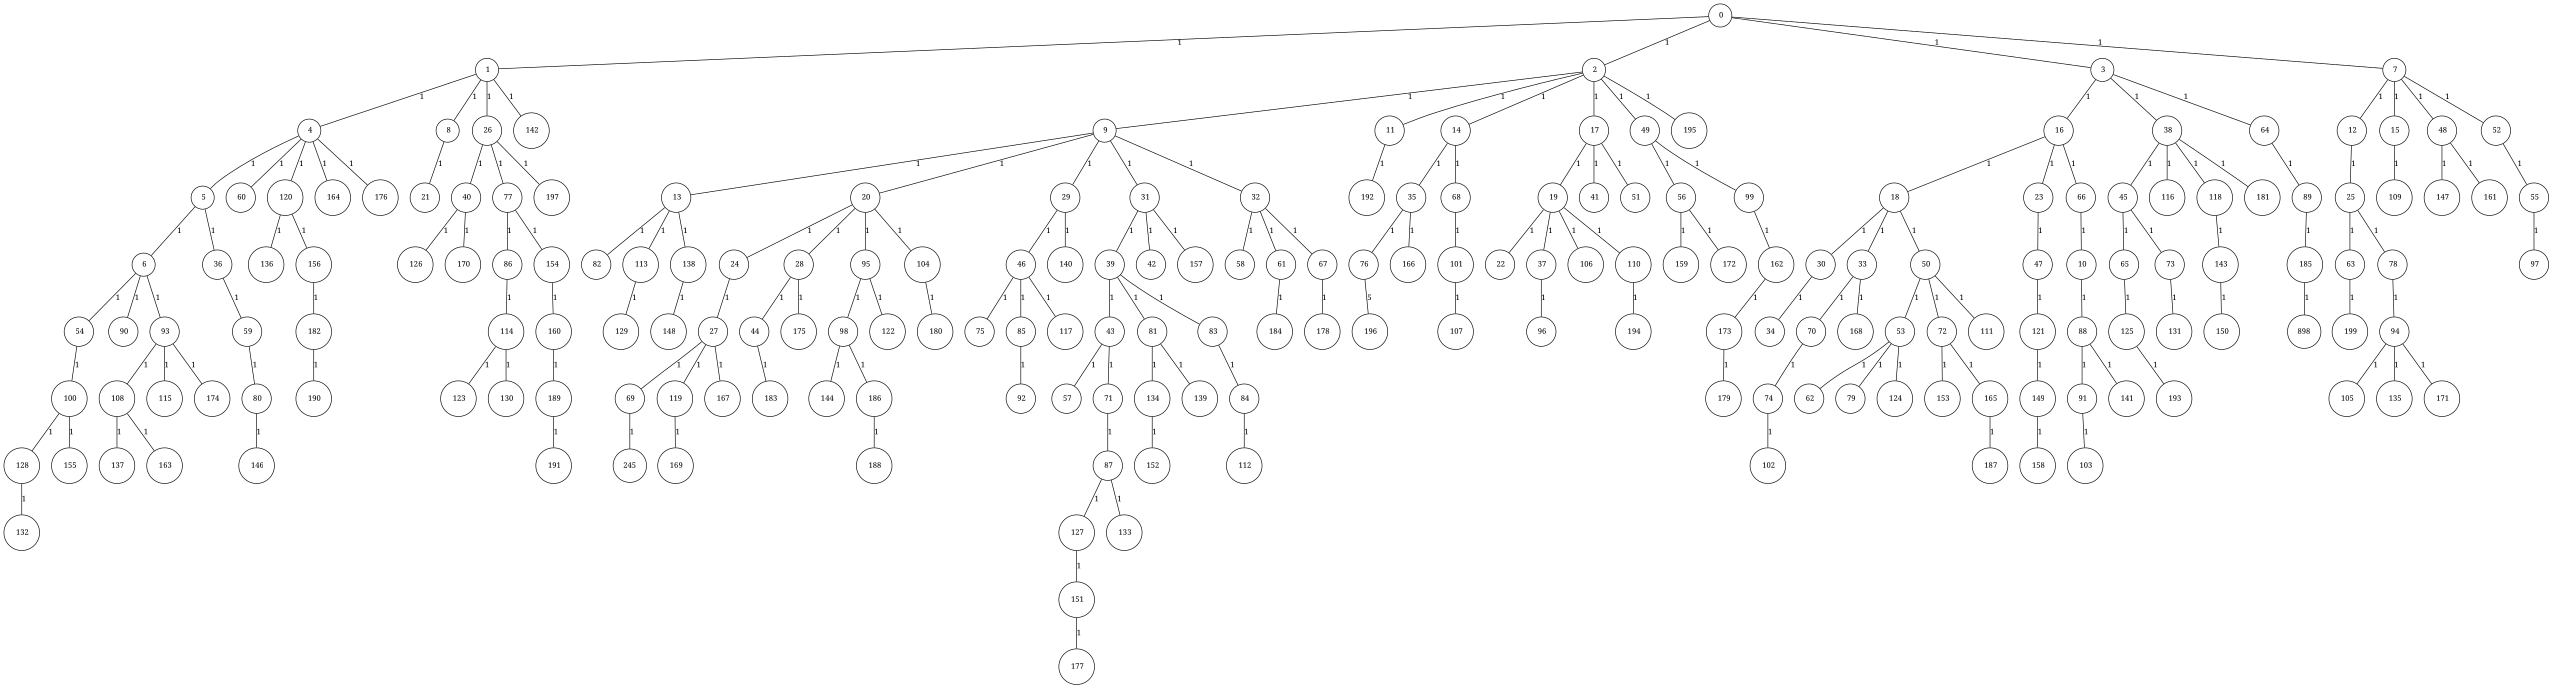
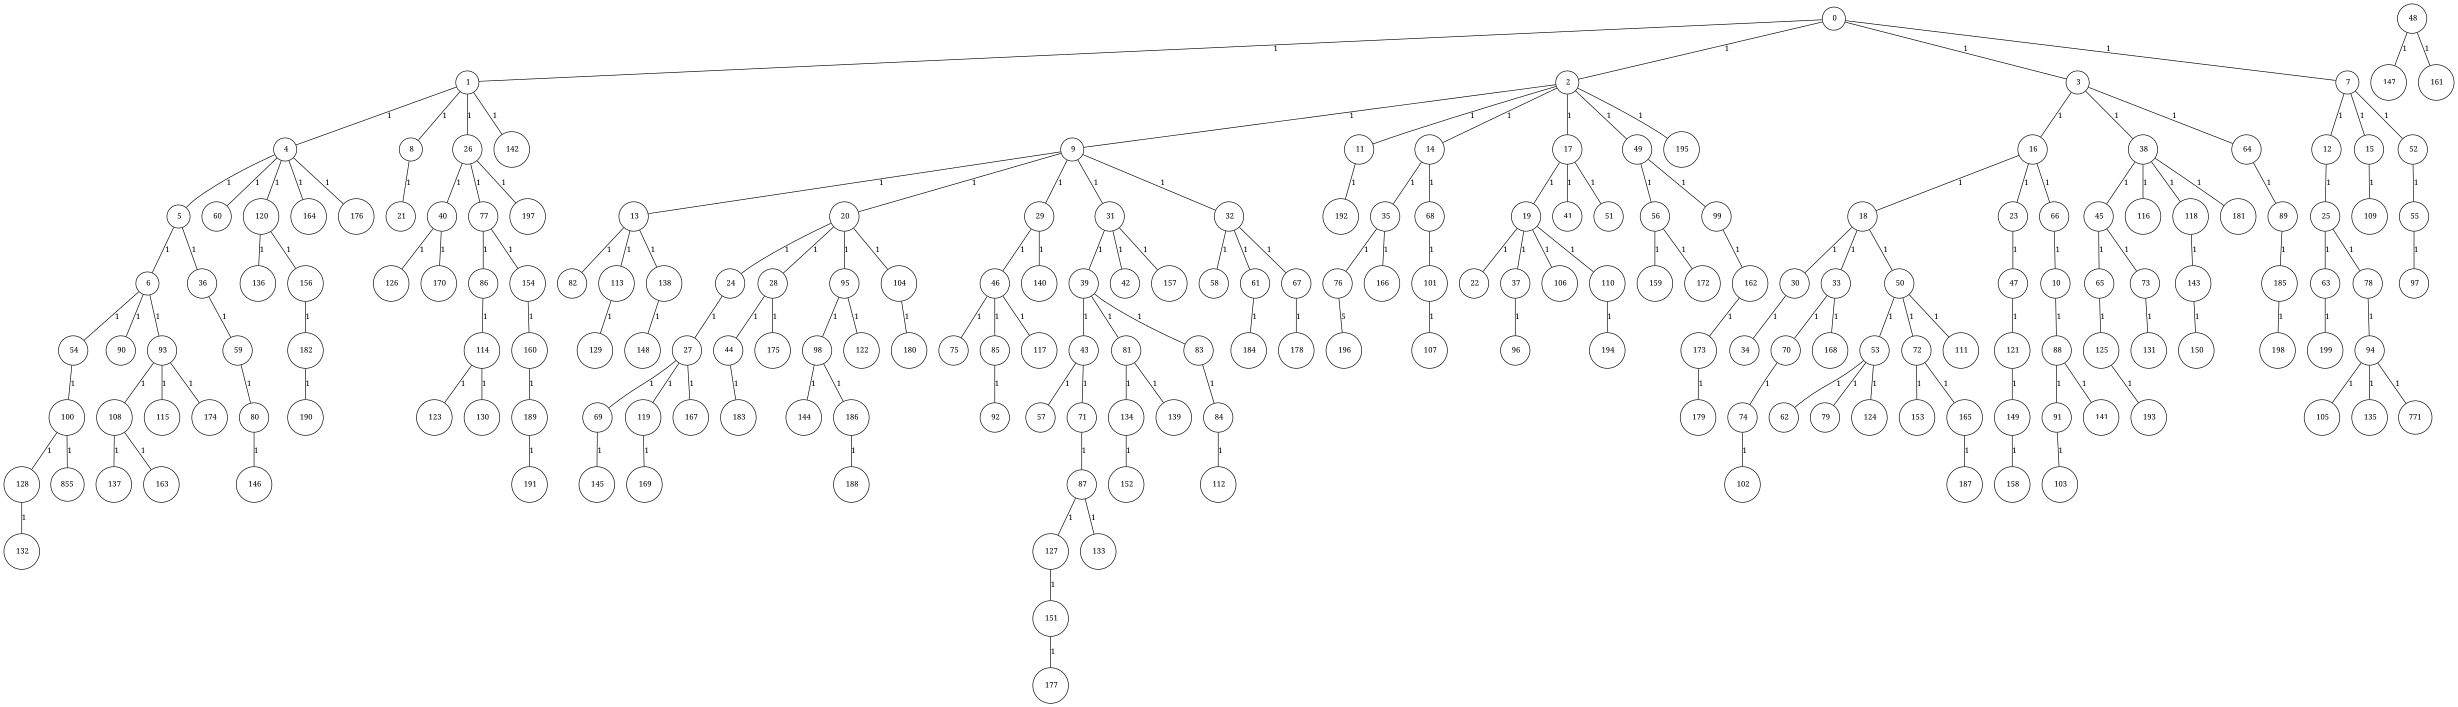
(2417, 99) -> none
(2304, 332) -> (2278, 351)
(2442, 399) -> (2415, 418)
(69, 466) -> (67, 485)
(630, 466) -> (597, 485)
